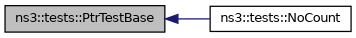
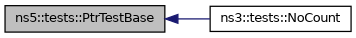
(85, 19) -> (85, 19)
